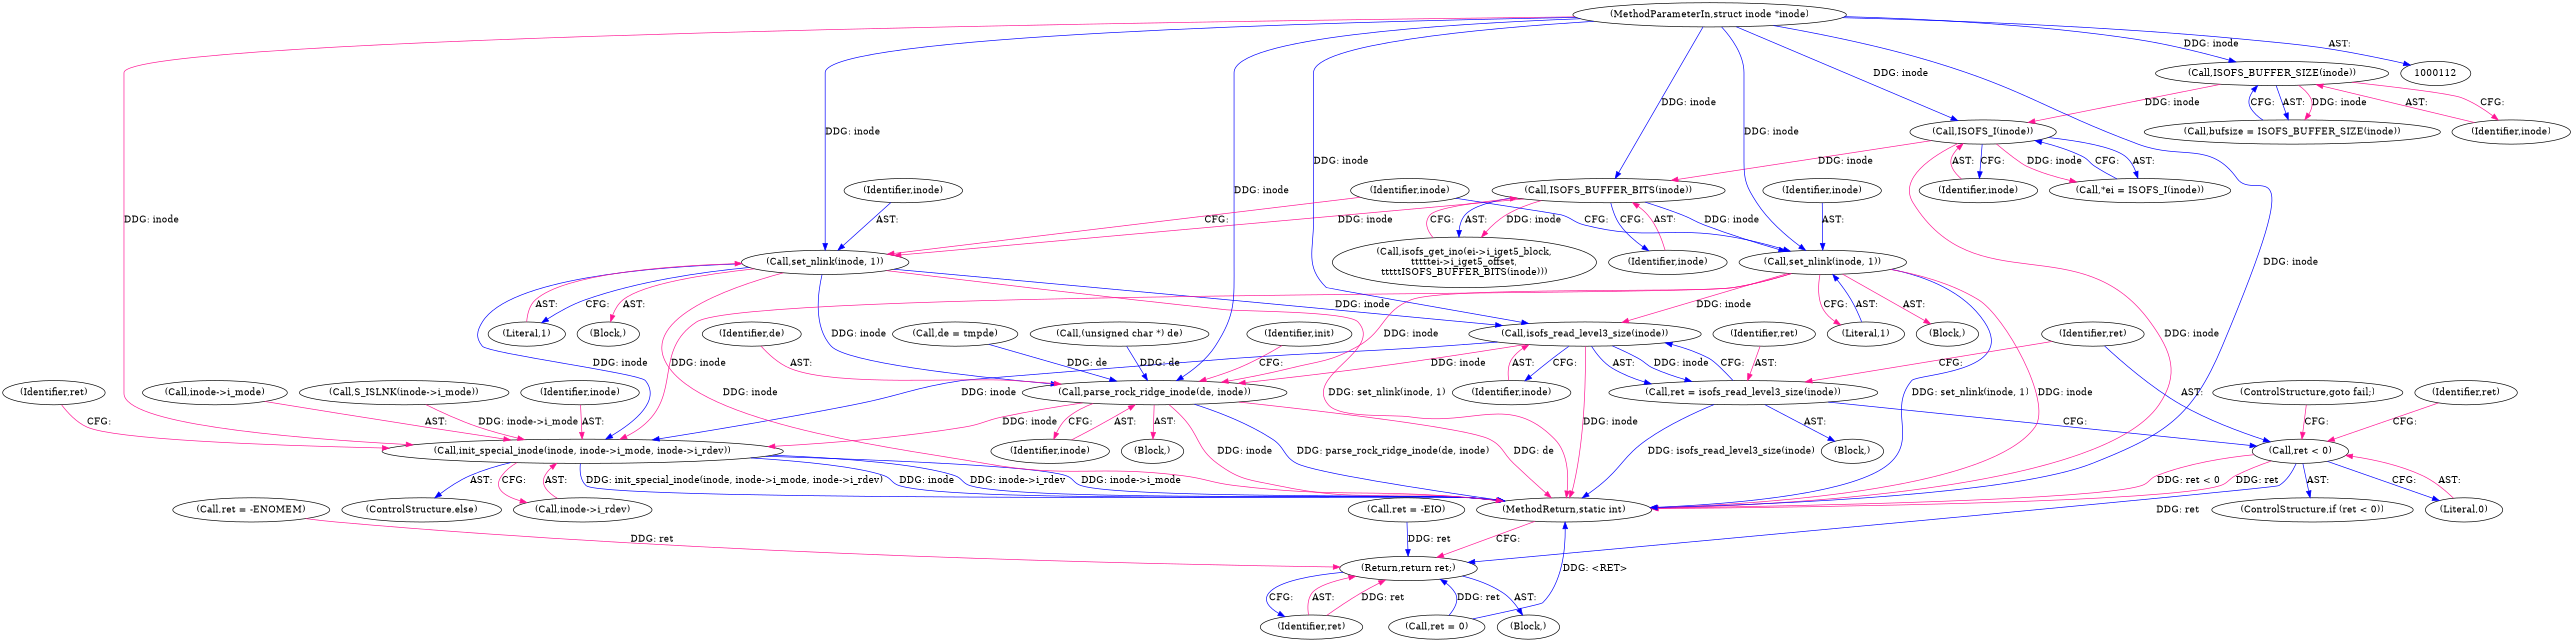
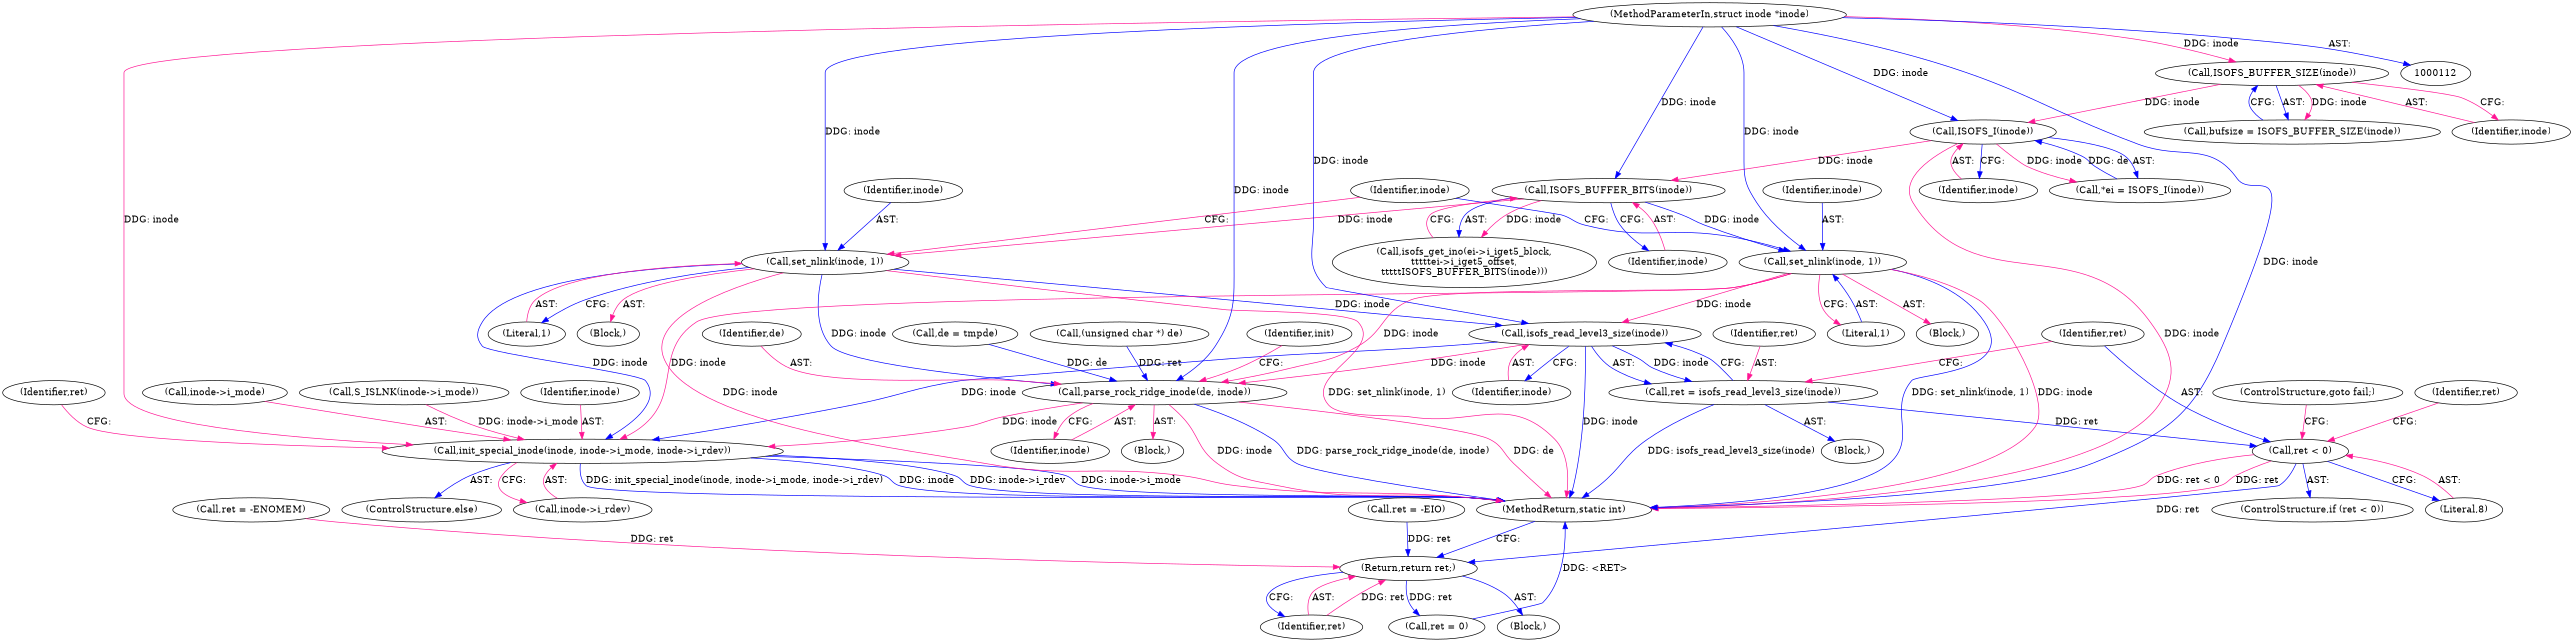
(2067, 31) -> (2067, 31)
(2109, 161) -> (2109, 161)
(1160, 363) -> (1160, 363)
(1583, 419) -> (1583, 419)
(2077, 422) -> (2077, 422)
(2464, 510) -> (2464, 510)
(1489, 538) -> (1489, 538)
(1457, 598) -> (1407, 597)
